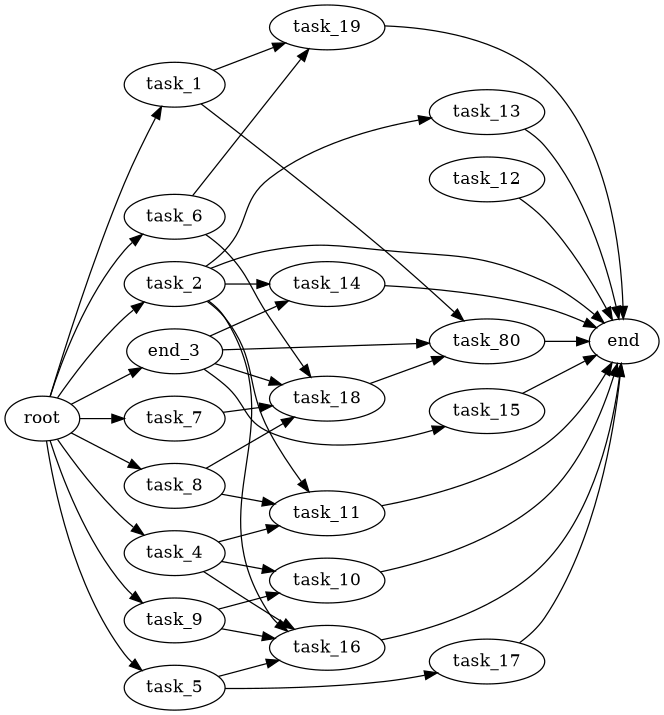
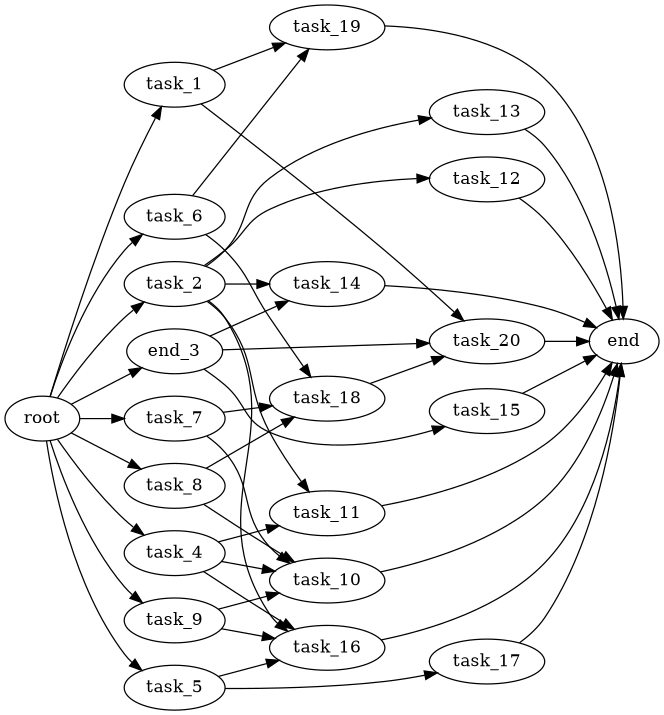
(408, 252) -> (300, 198)
(487, 341) -> (487, 341)
(238, 371) -> none
(234, 496) -> (233, 524)
none -> (249, 508)
